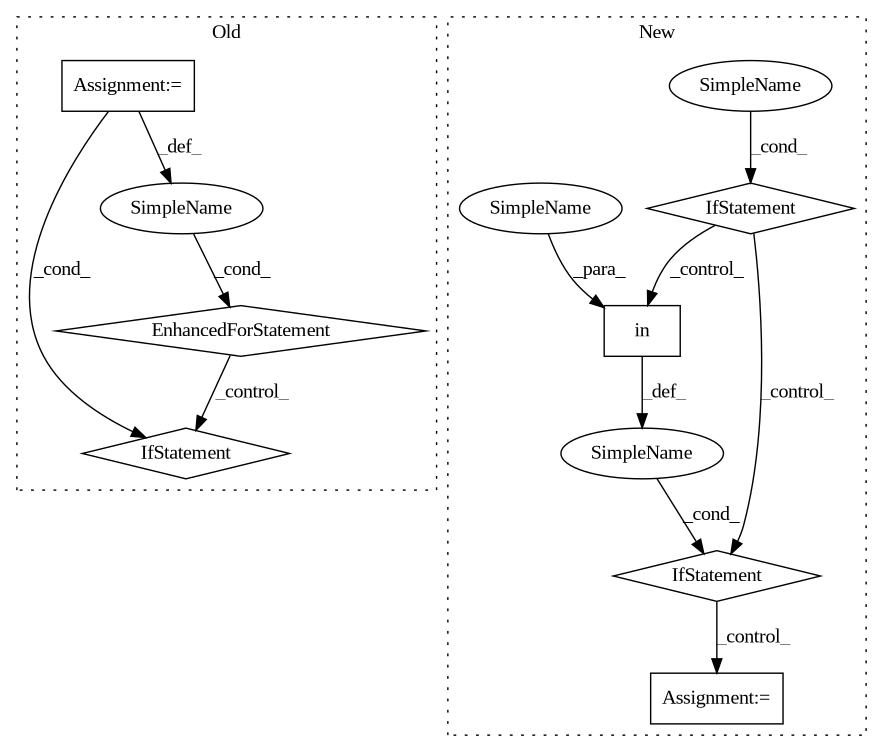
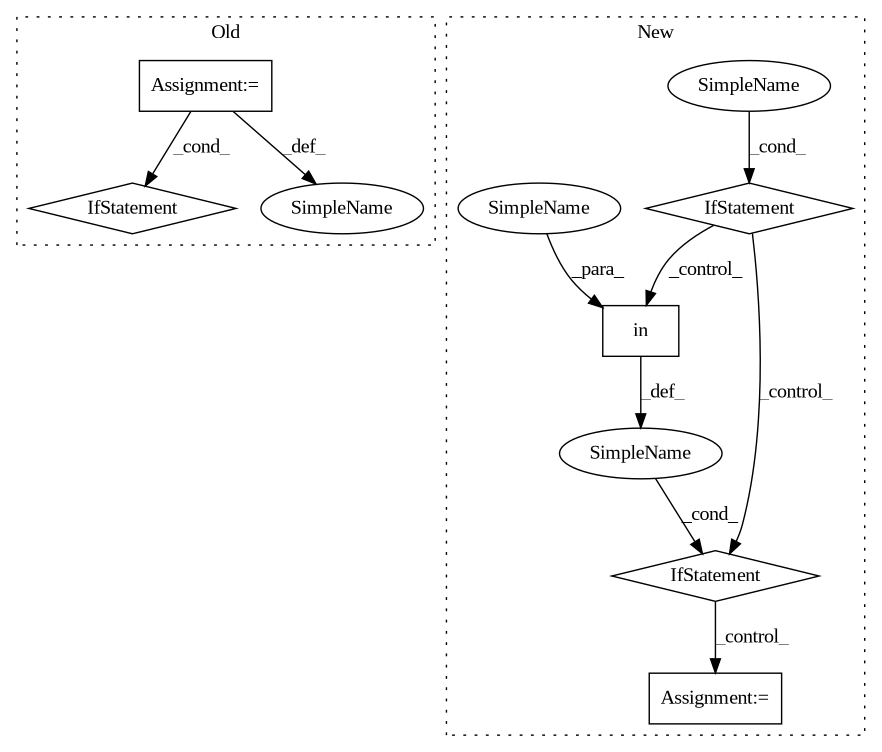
(241, 331) -> none
